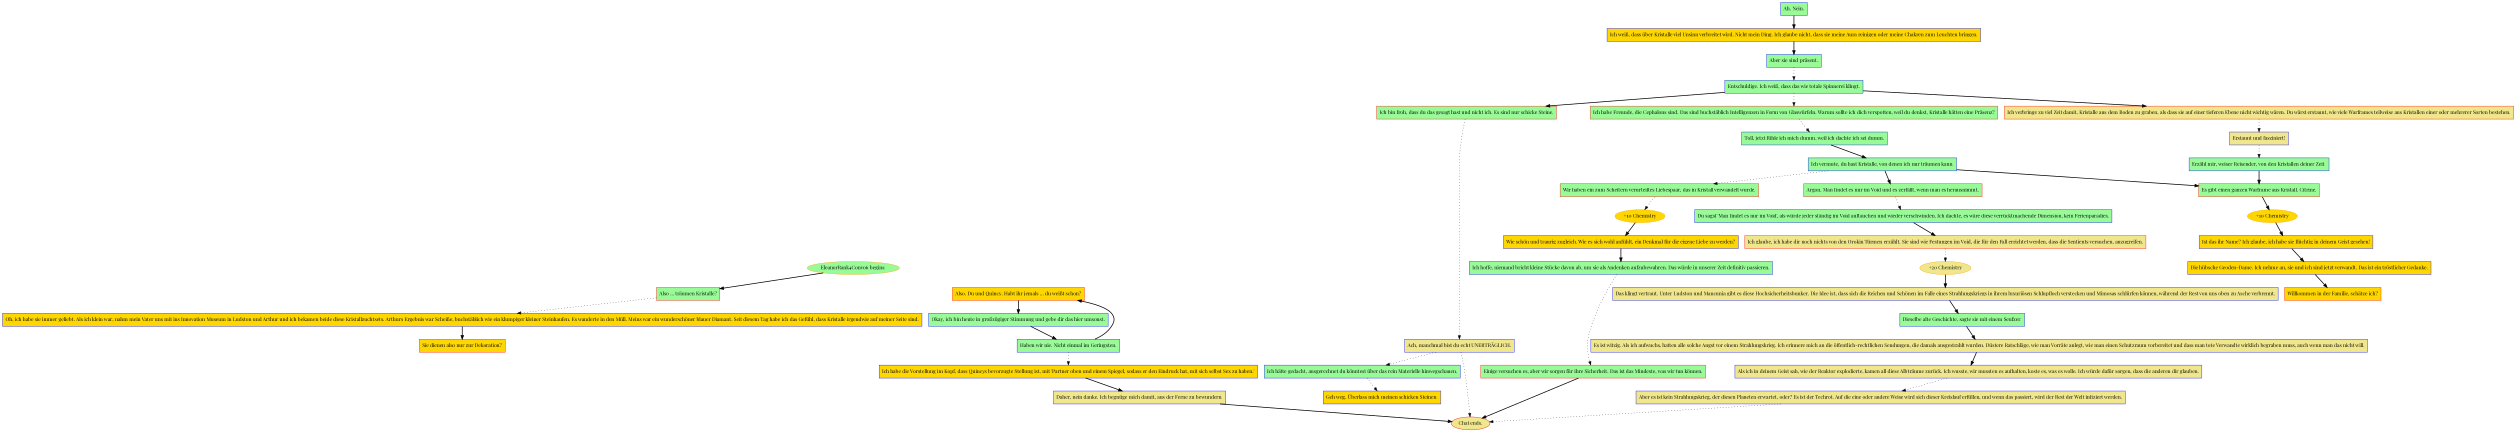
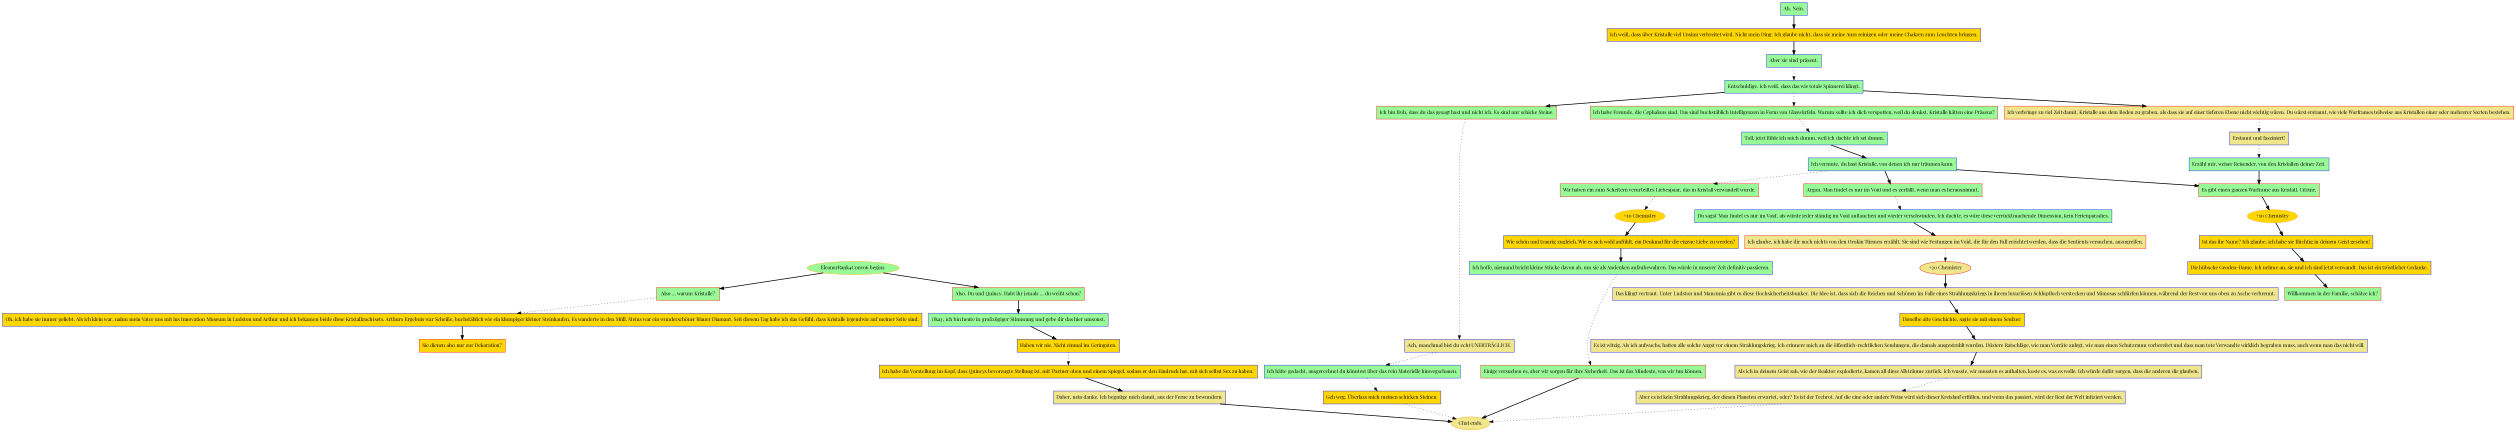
(1945, 268) -> (1945, 268)
(688, 294) -> (688, 294)
(1018, 294) -> (1018, 294)
(2333, 294) -> (2333, 294)
(1112, 314) -> (929, 280)
(1962, 320) -> (1962, 320)
(1068, 346) -> (1068, 346)
(1466, 383) -> (1428, 411)
(1471, 423) -> (1471, 423)
